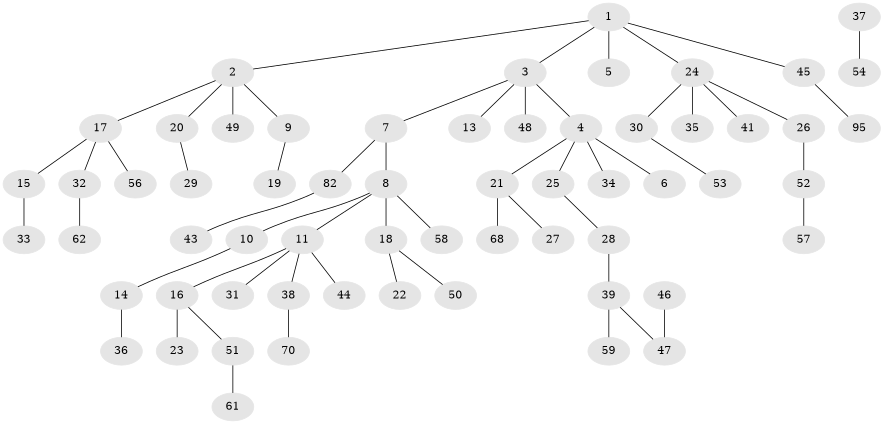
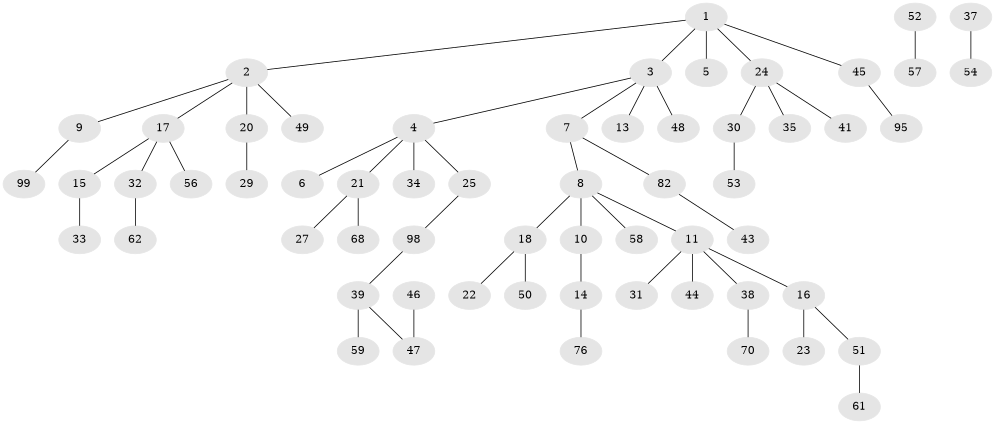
(804, 128) -> none
(275, 184) -> (24, 184)
(609, 240) -> (414, 240)
(121, 351) -> (581, 351)
